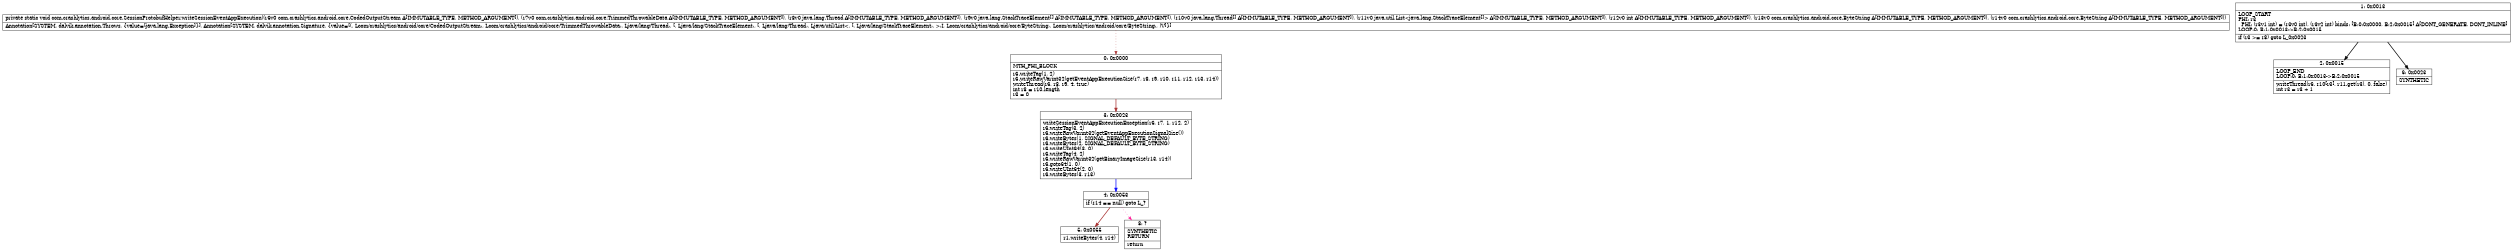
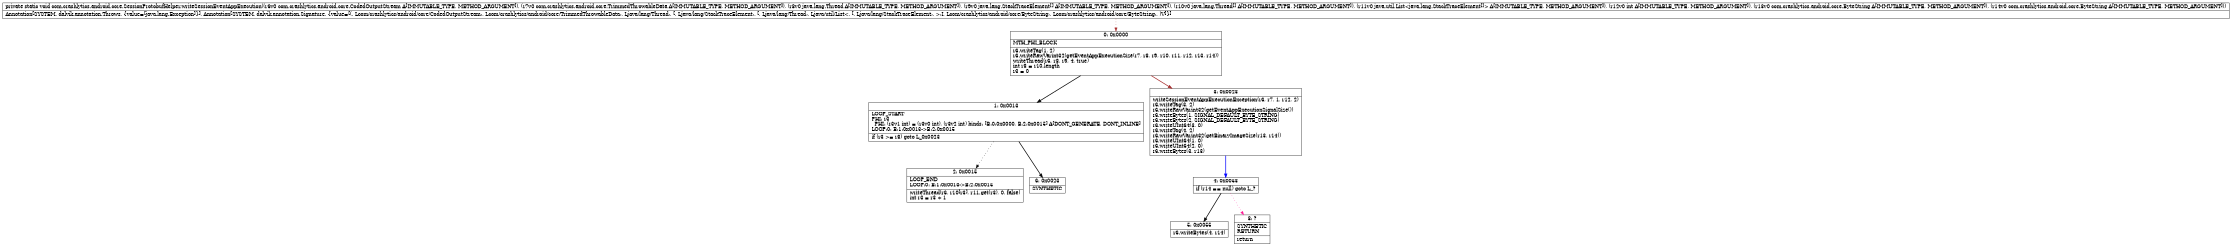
(2352, 50) -> (986, 153)
none -> (1061, 88)
(1061, 164) -> (1178, 141)
(1104, 216) -> (1213, 206)
(1090, 238) -> (1199, 233)
